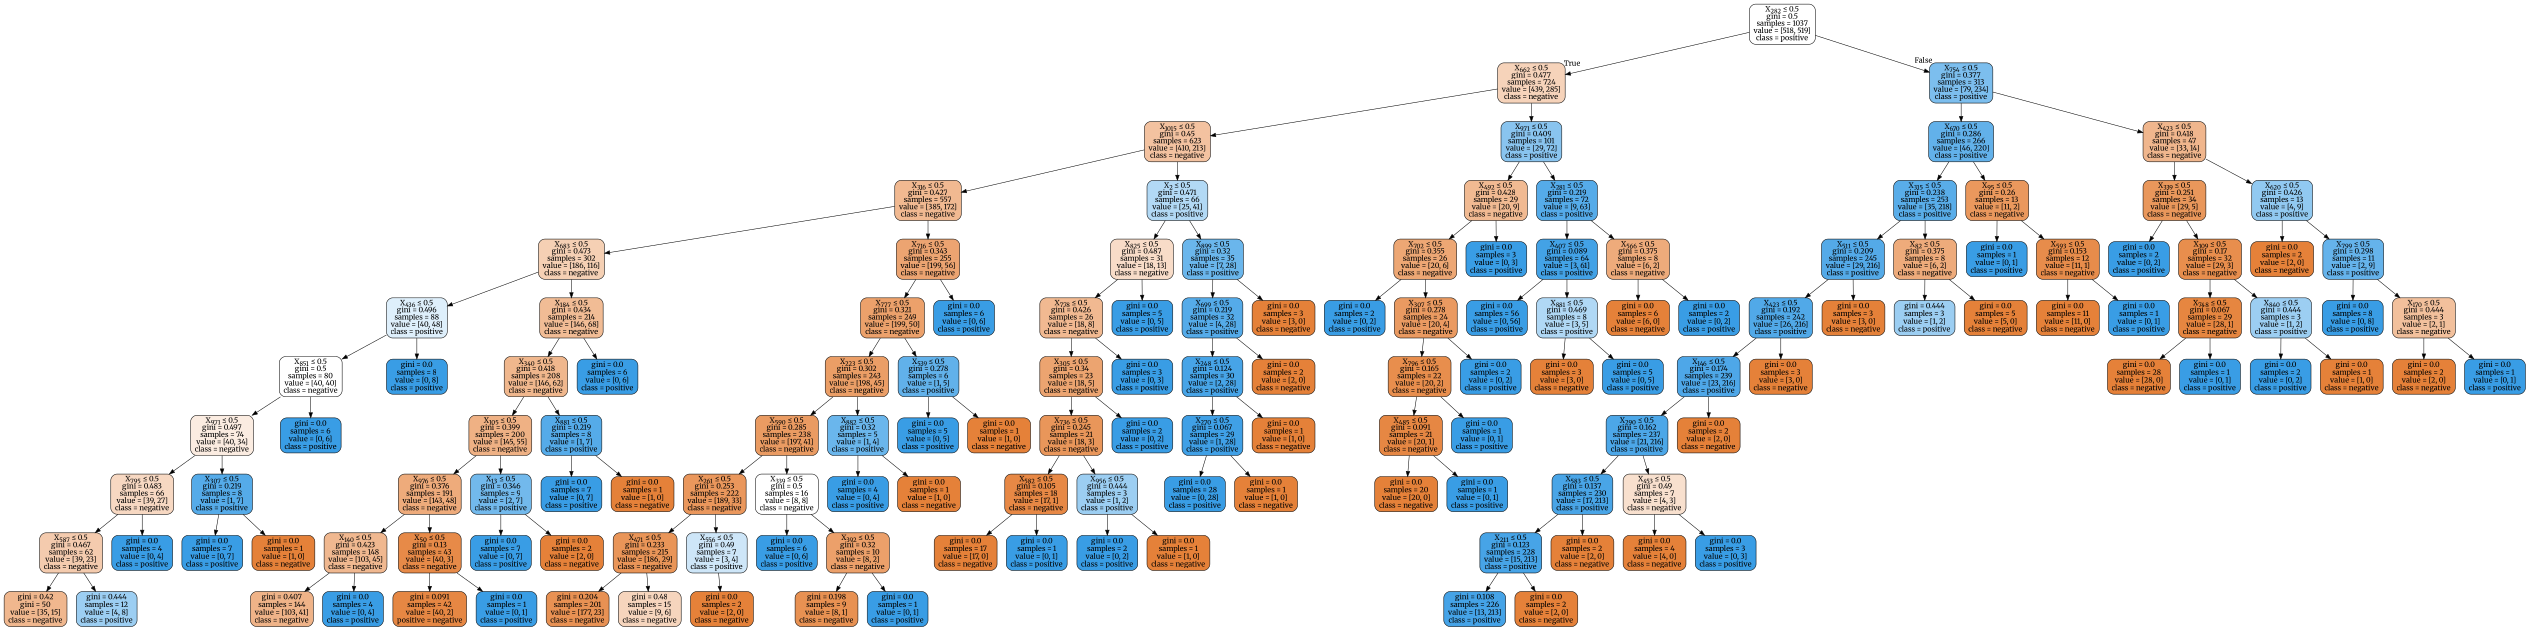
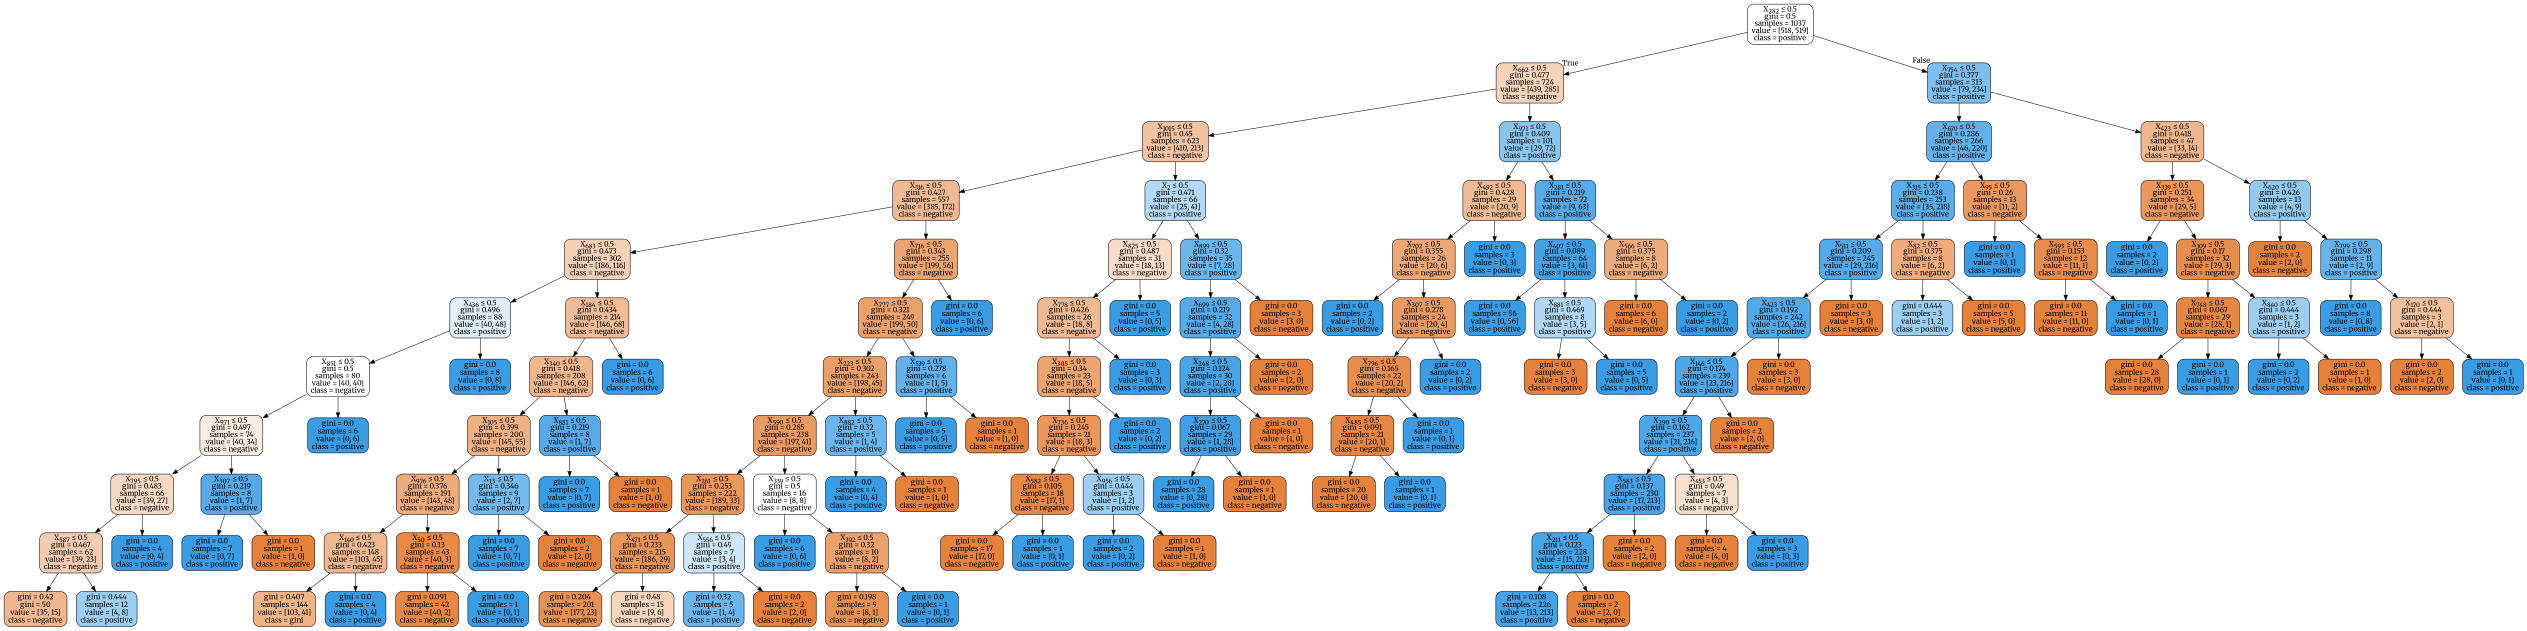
none -> (714, 609)
(282, 620) -> (284, 620)
(430, 620) -> (427, 620)
